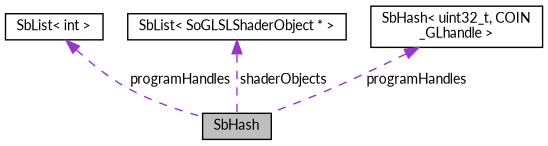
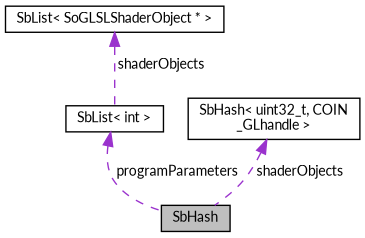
(179, 80) -> (176, 172)
(416, 80) -> (299, 172)
(237, 84) -> (115, 76)
